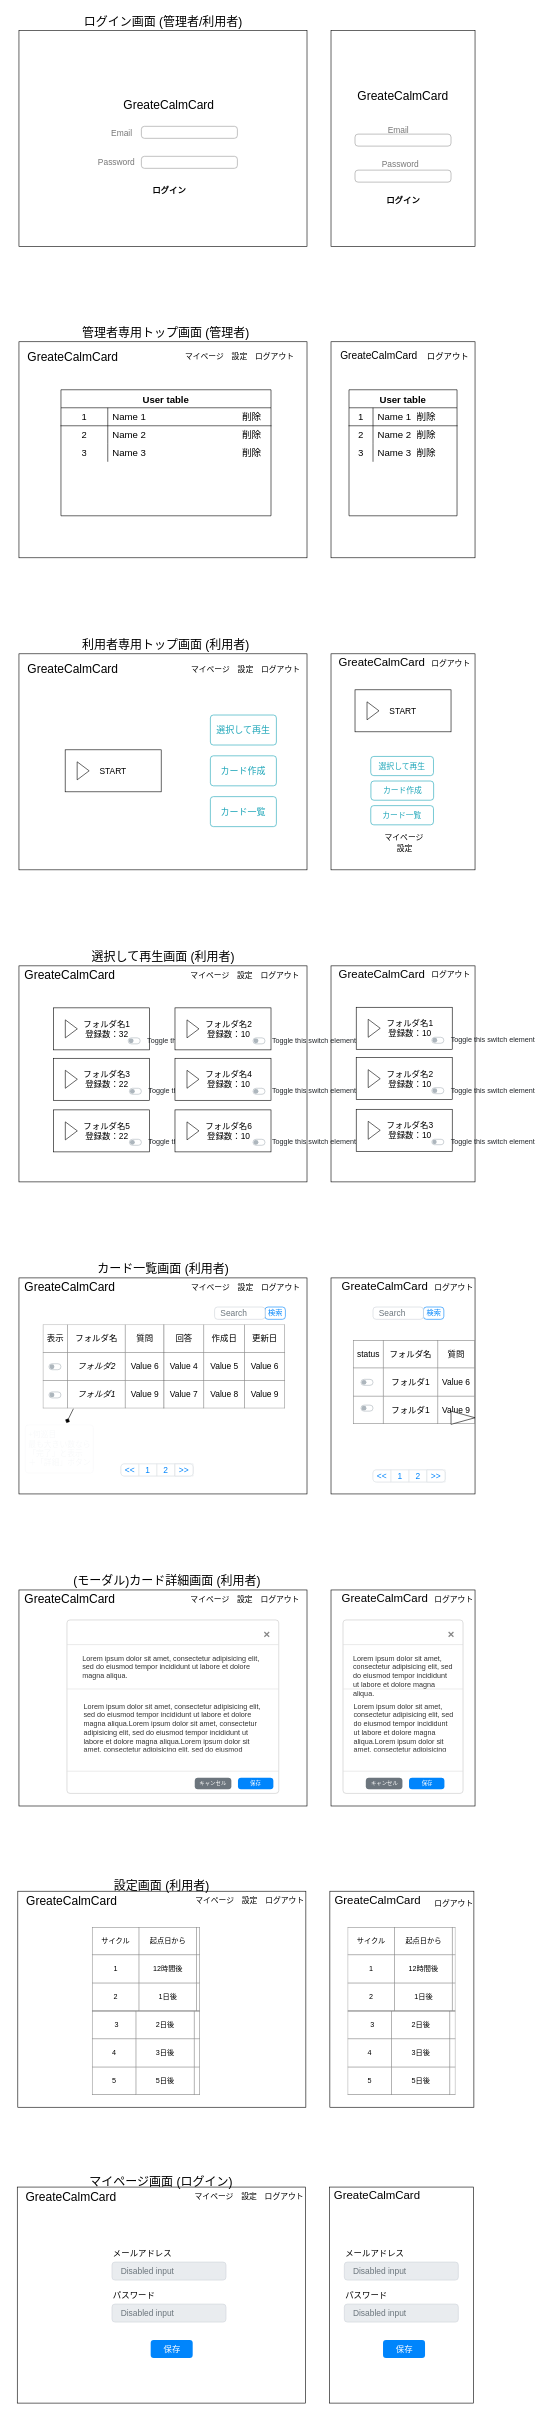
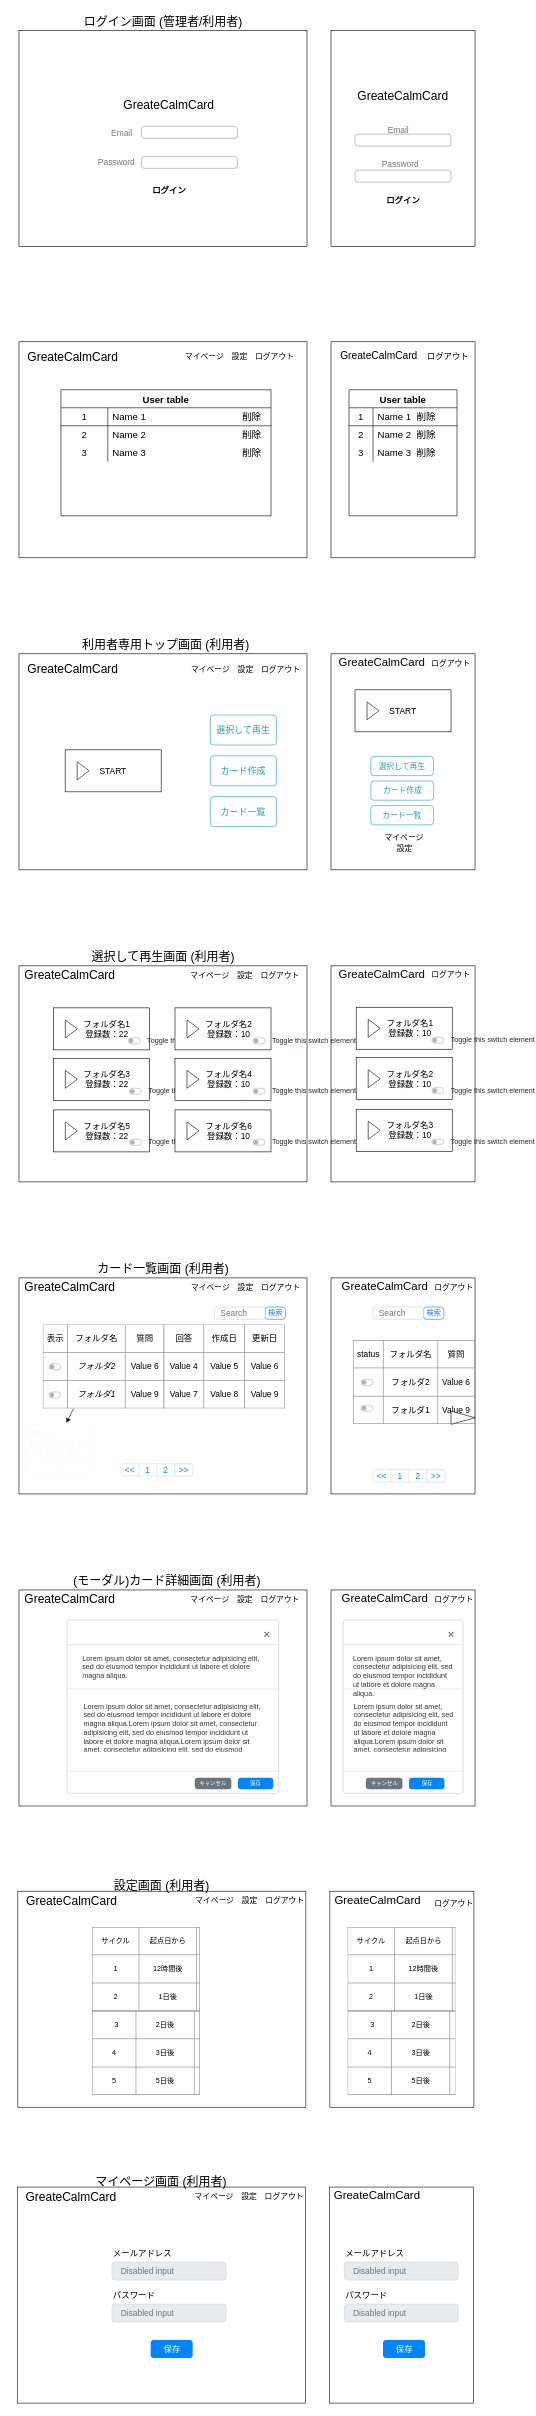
(166, 333) -> none
(101, 1029) -> (101, 1029)
(388, 1360) -> (388, 1360)
(69, 1418) -> (69, 1418)
(161, 2181) -> (161, 2181)
